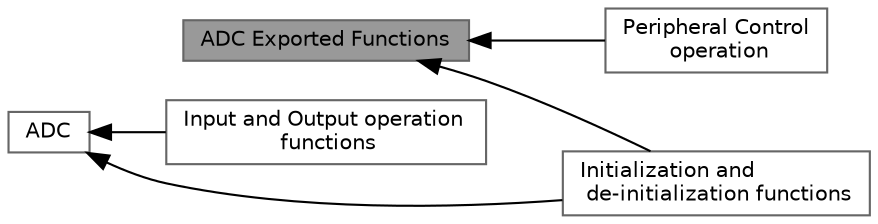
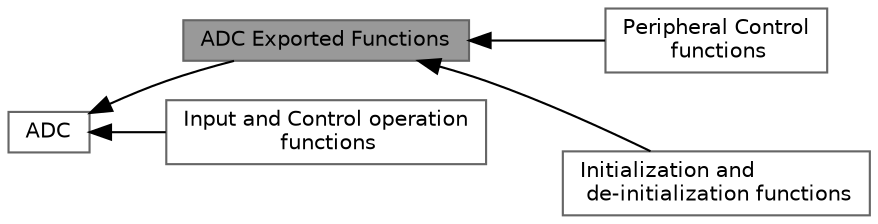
(716, 41) -> (716, 41)
(326, 132) -> (326, 132)
(332, 204) -> (171, 79)
